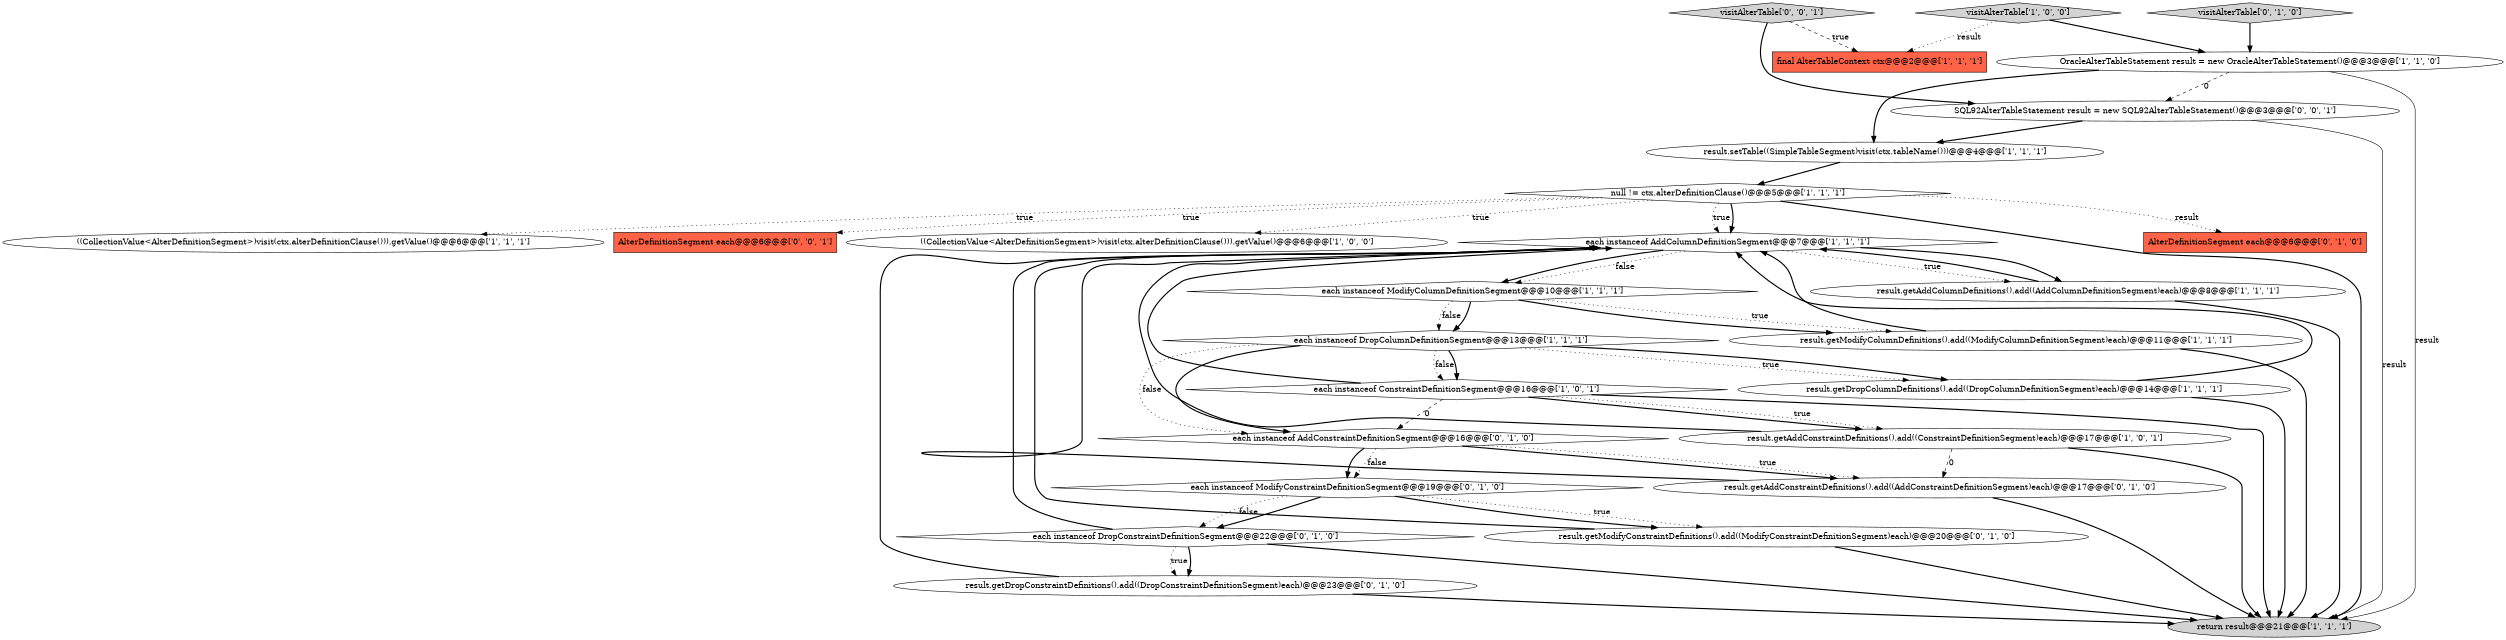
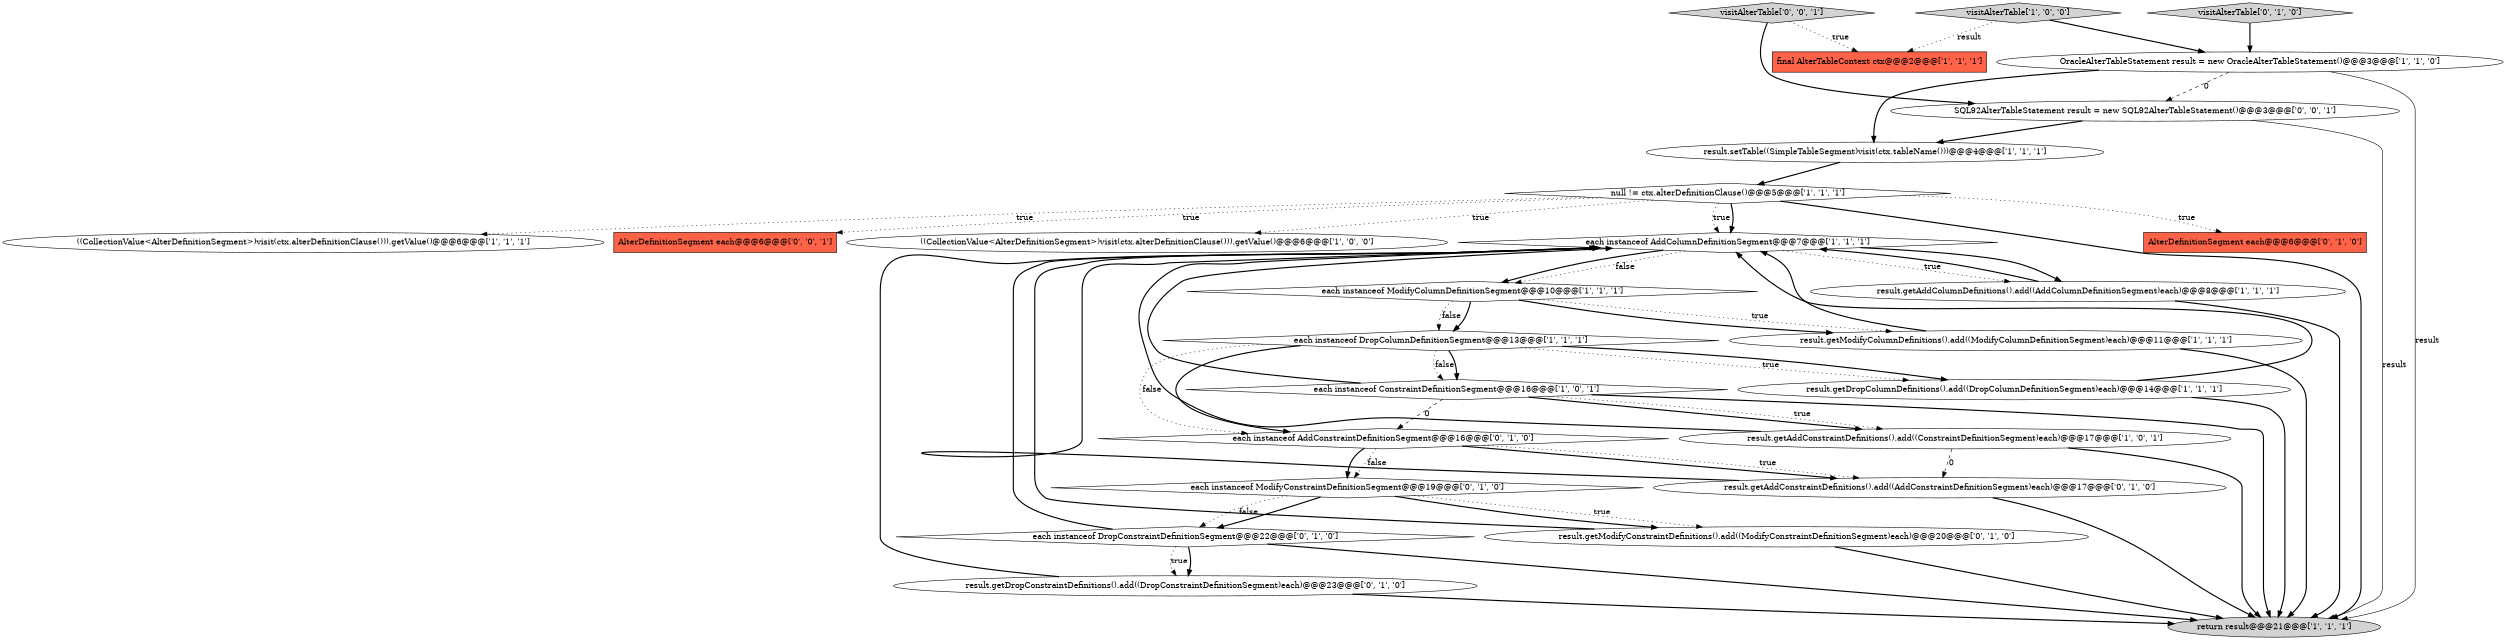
(1821, 35) -> (1821, 35)
(2187, 218) -> (2187, 218)
